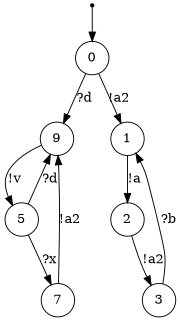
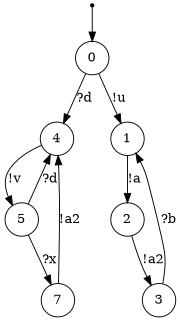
(119, 98) -> (119, 98)
(57, 139) -> (57, 139)
